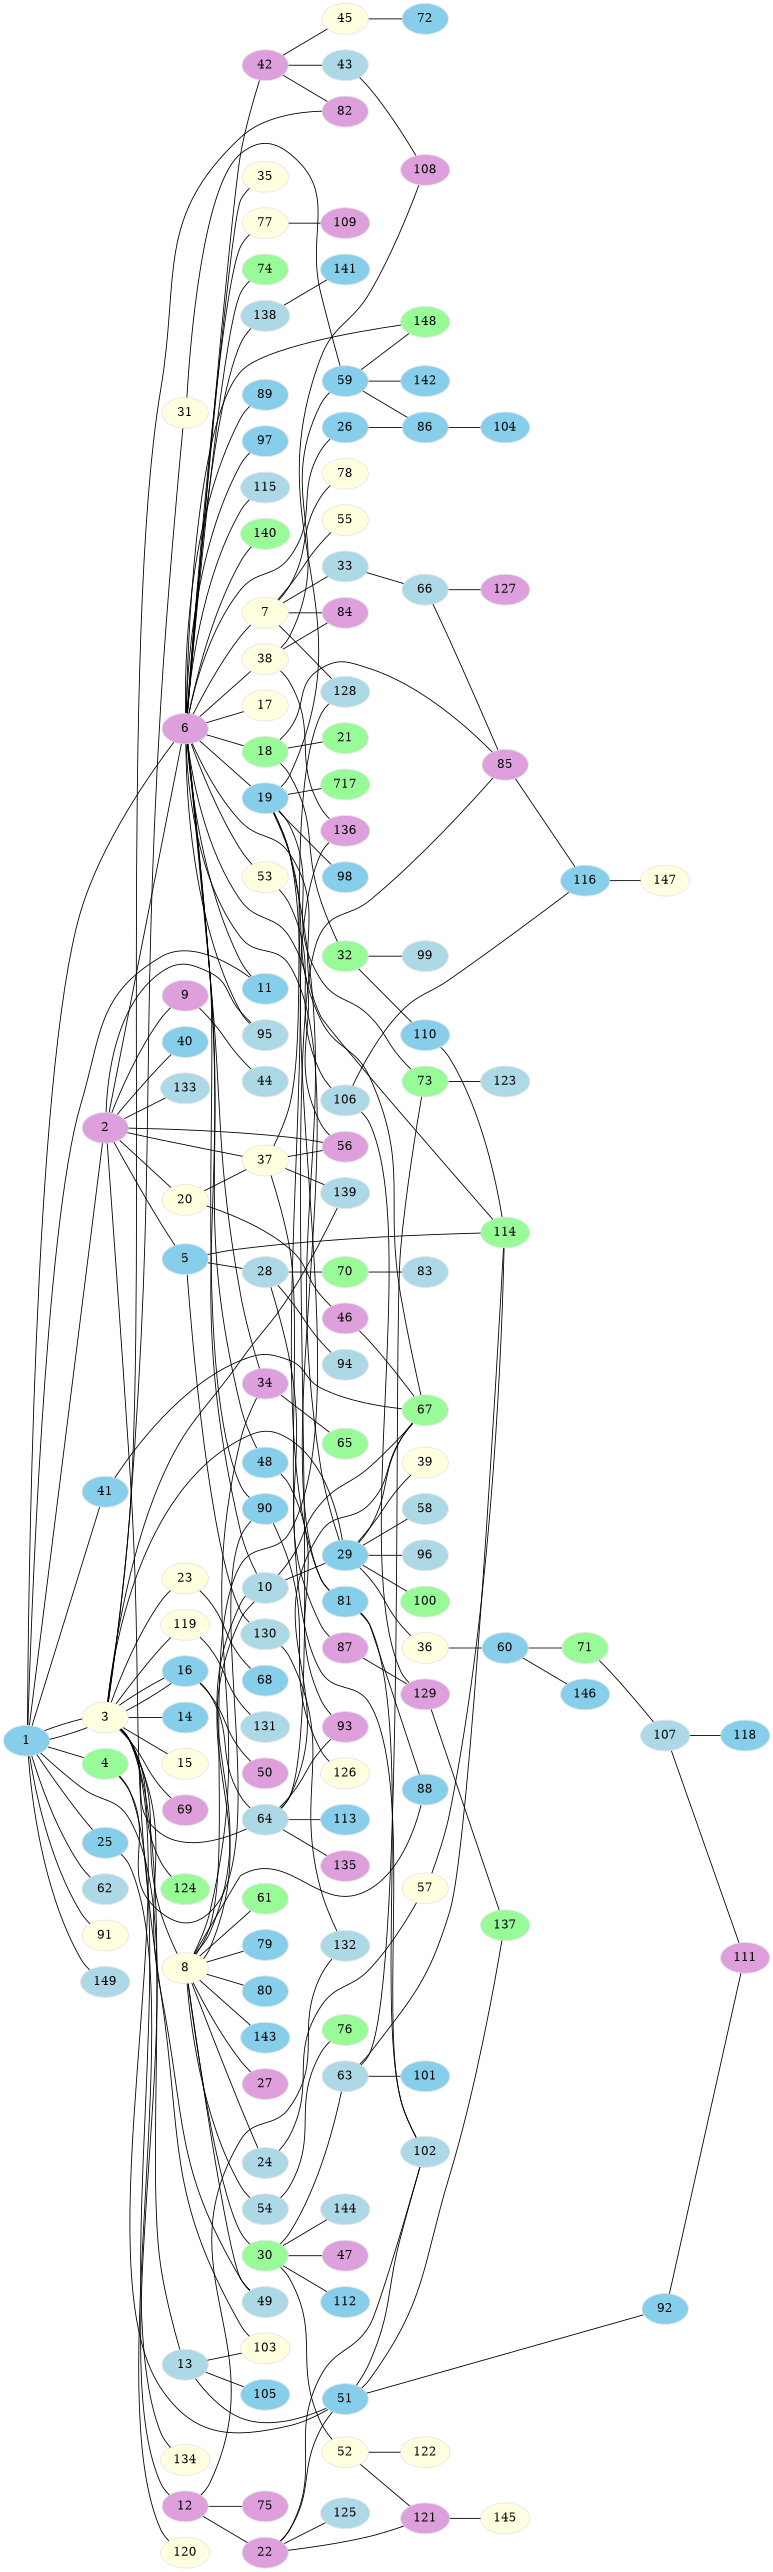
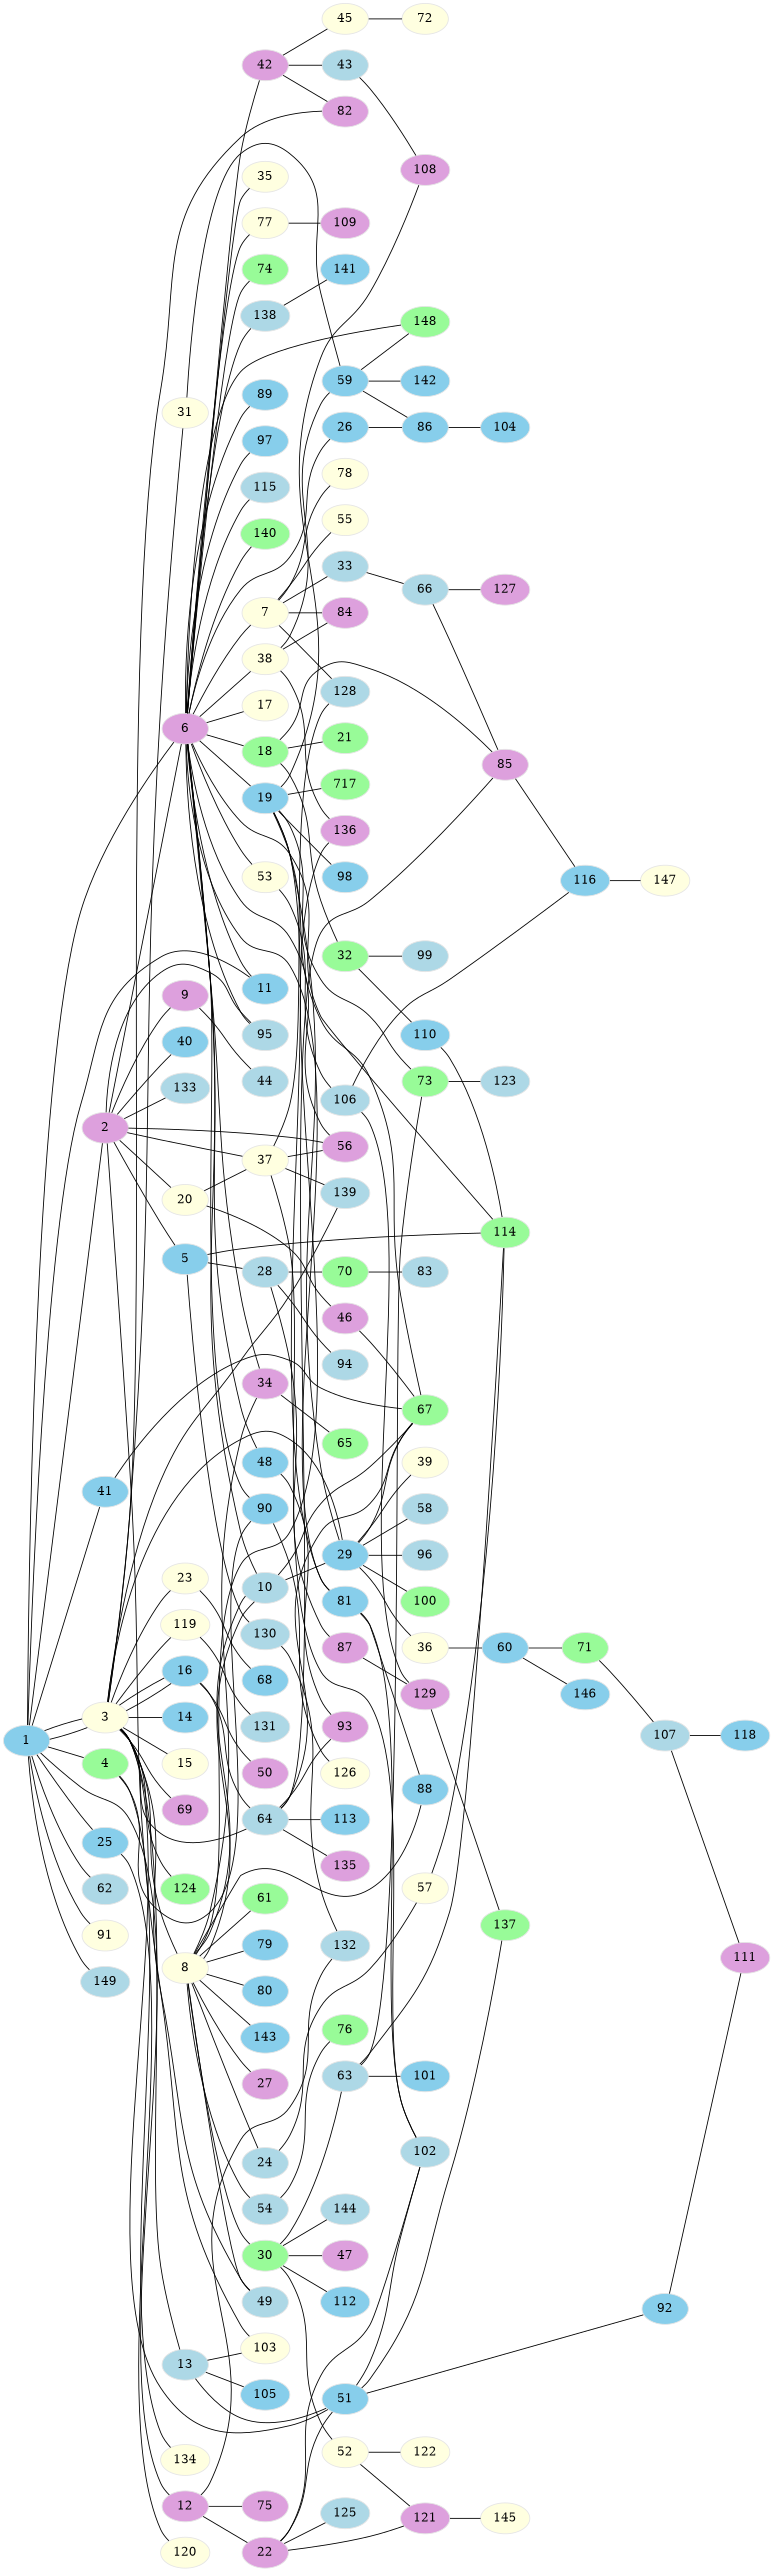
(425, 19) -> (425, 19)
